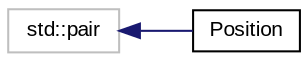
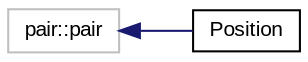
(64, 31) -> (64, 31)
